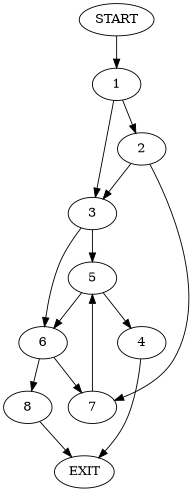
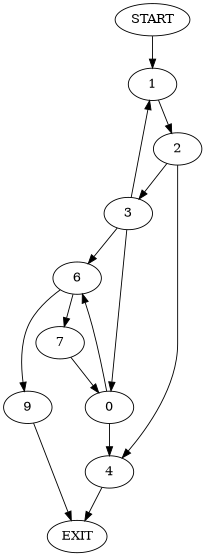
(105, 144) -> (140, 153)
(92, 278) -> (109, 407)
(188, 292) -> (178, 315)
(28, 407) -> (28, 407)
